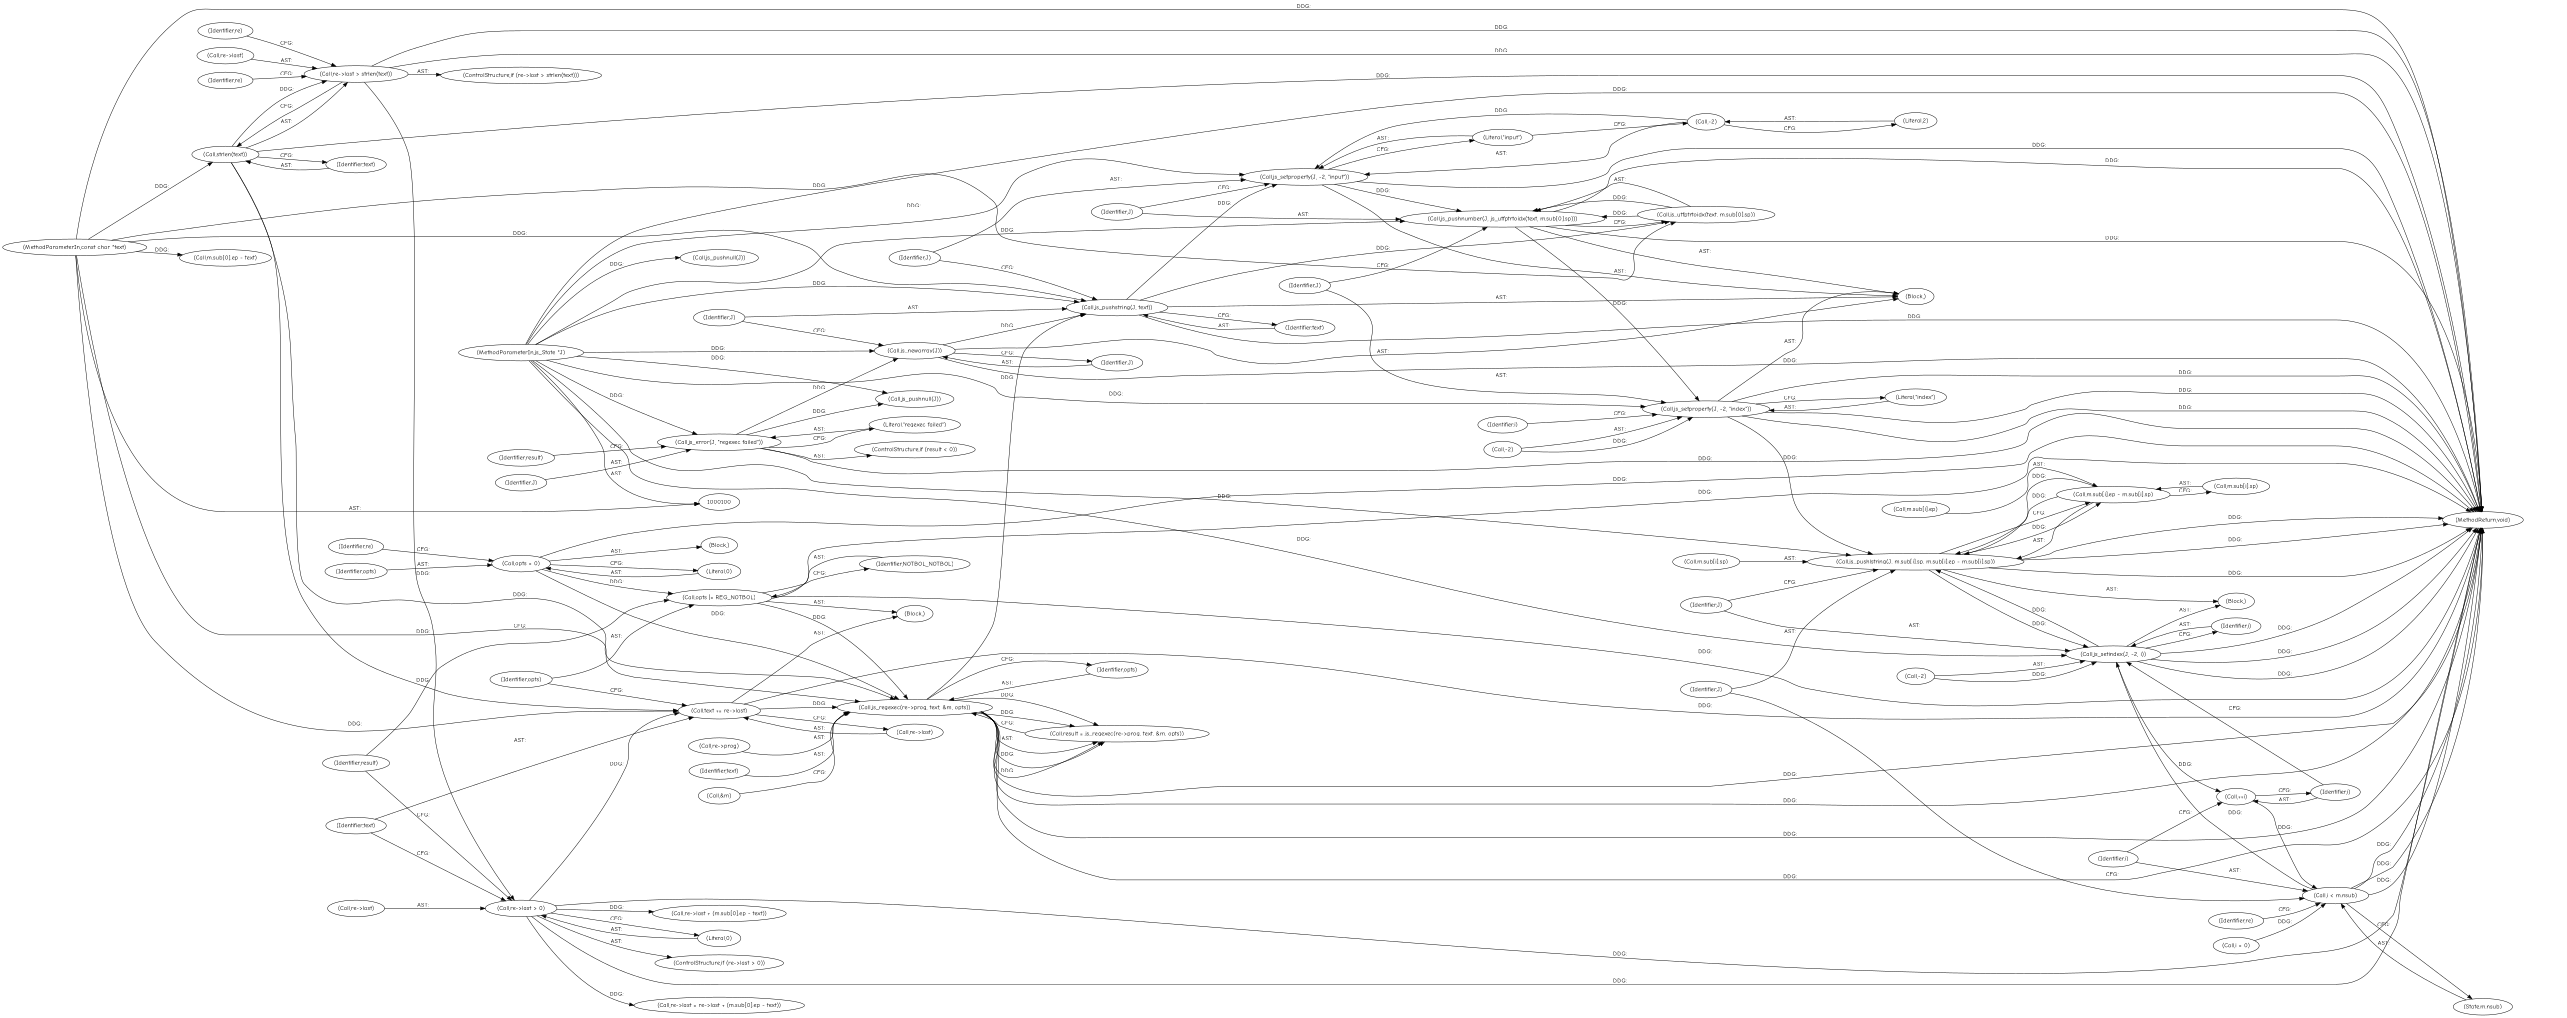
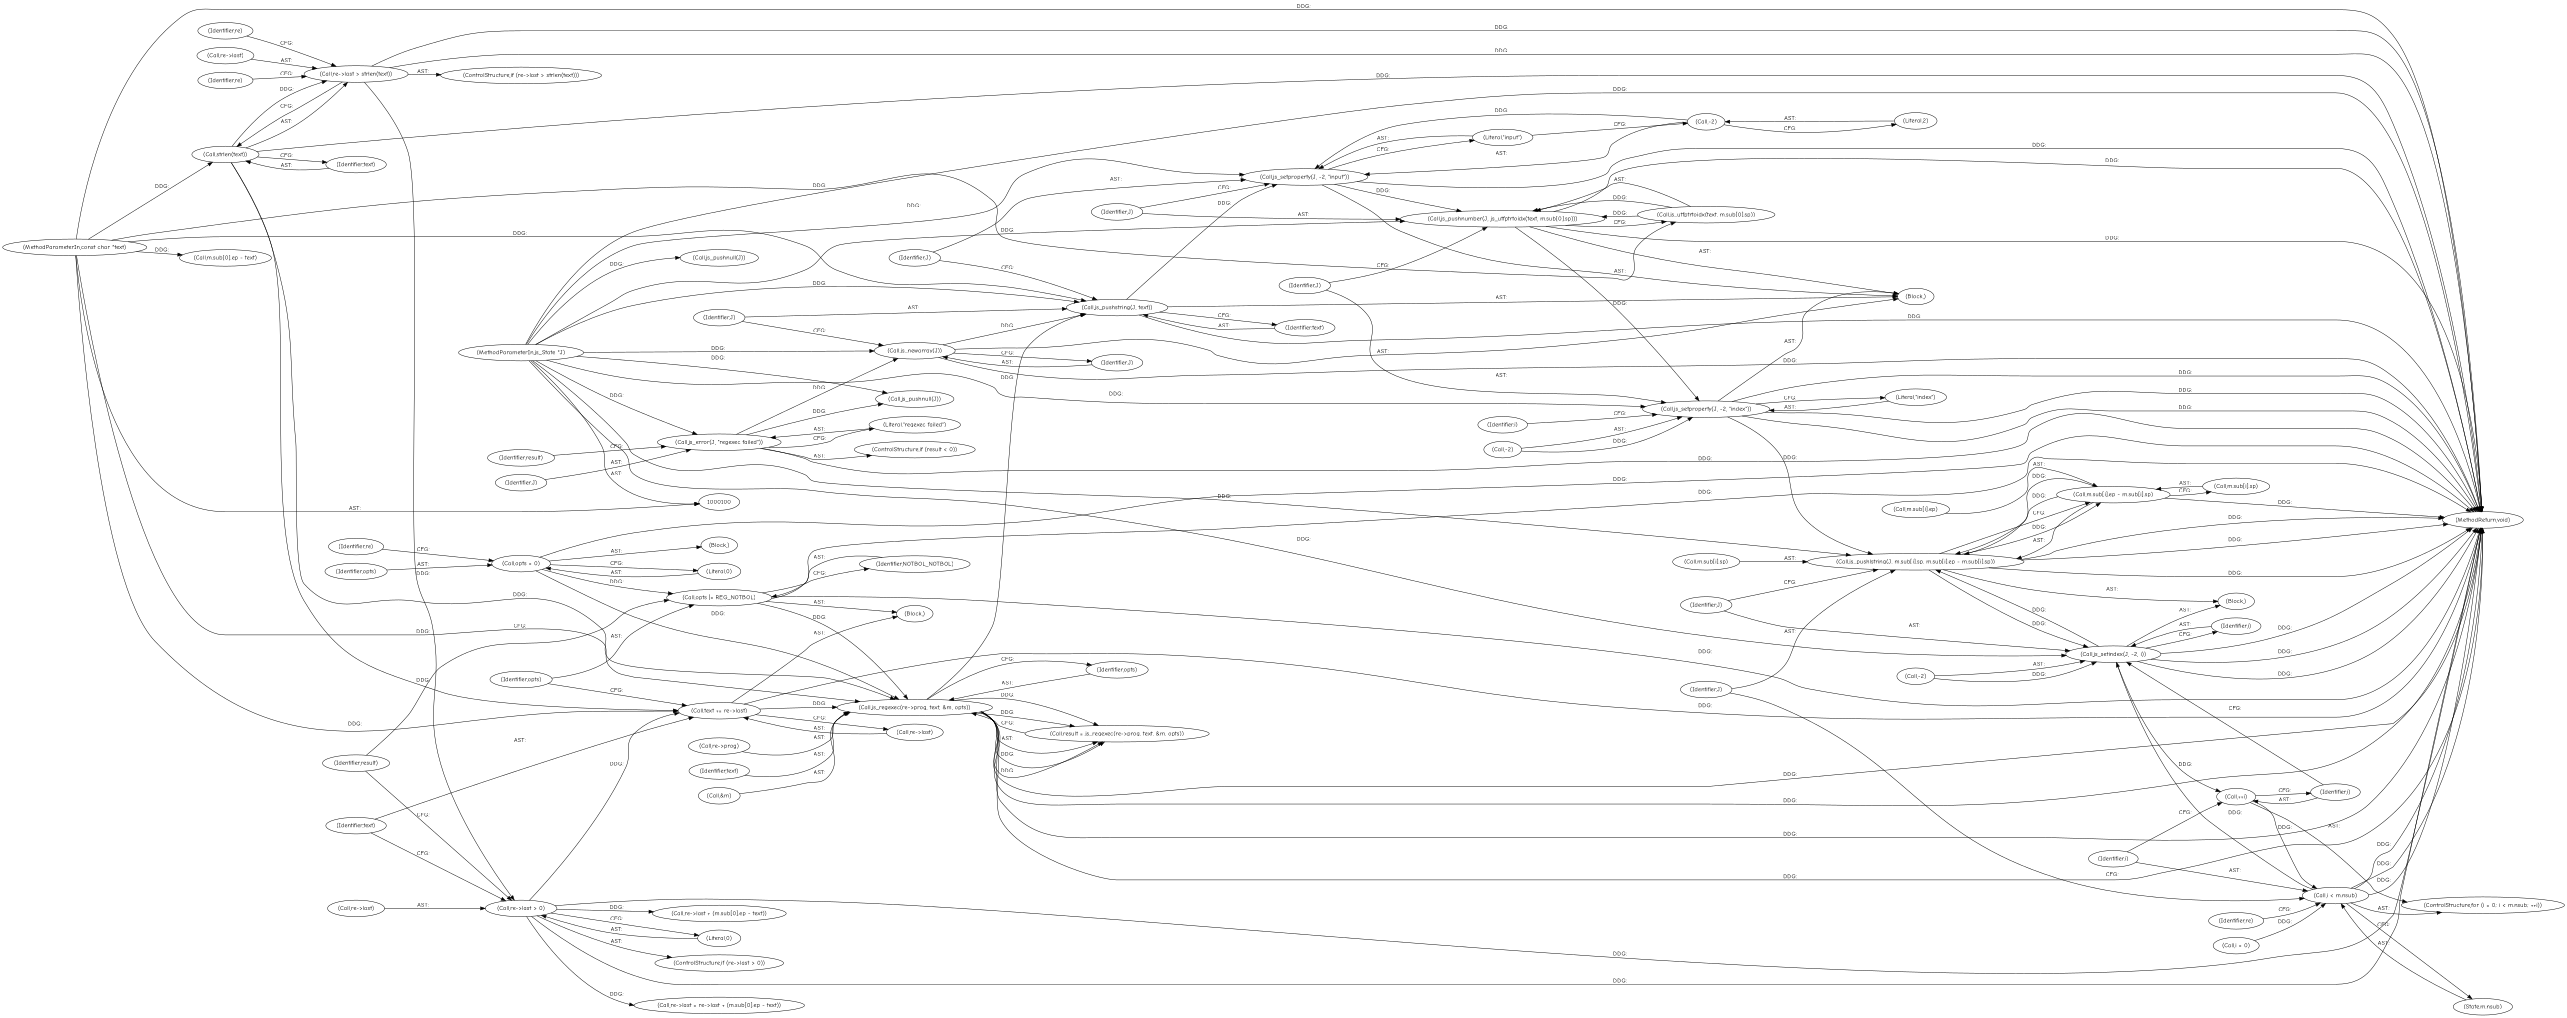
(1401, 251) -> none
none -> (2302, 508)
(821, 773) -> (821, 773)
none -> (2483, 905)
